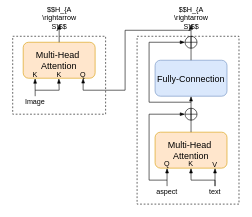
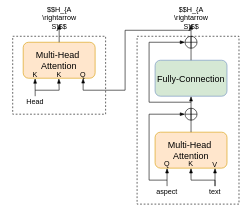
(191, 78) -> (191, 78)
(35, 102) -> (35, 102)
